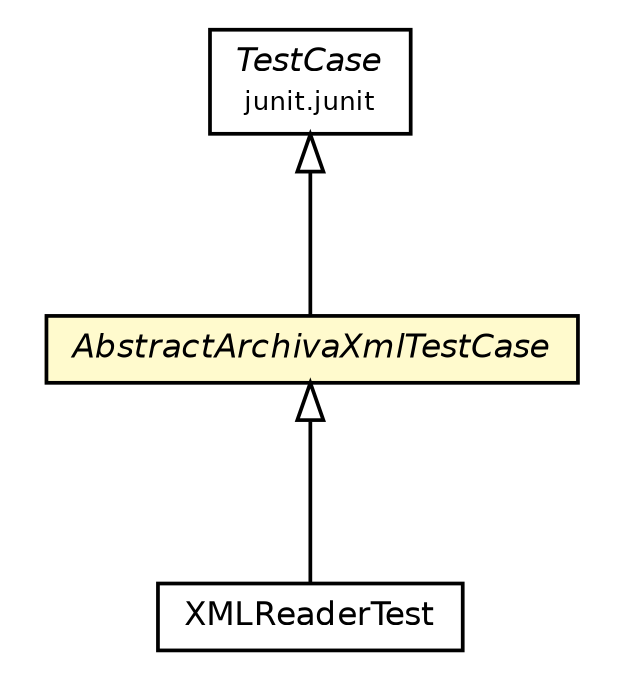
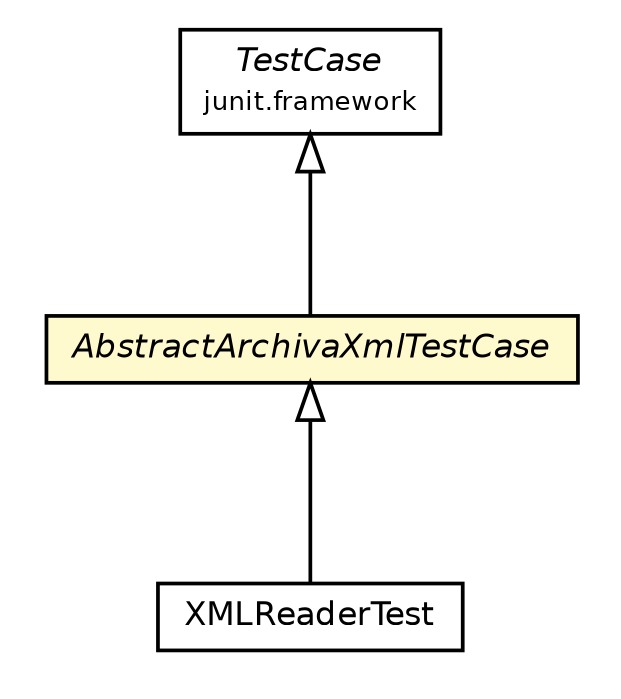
(310, 102) -> (310, 102)
